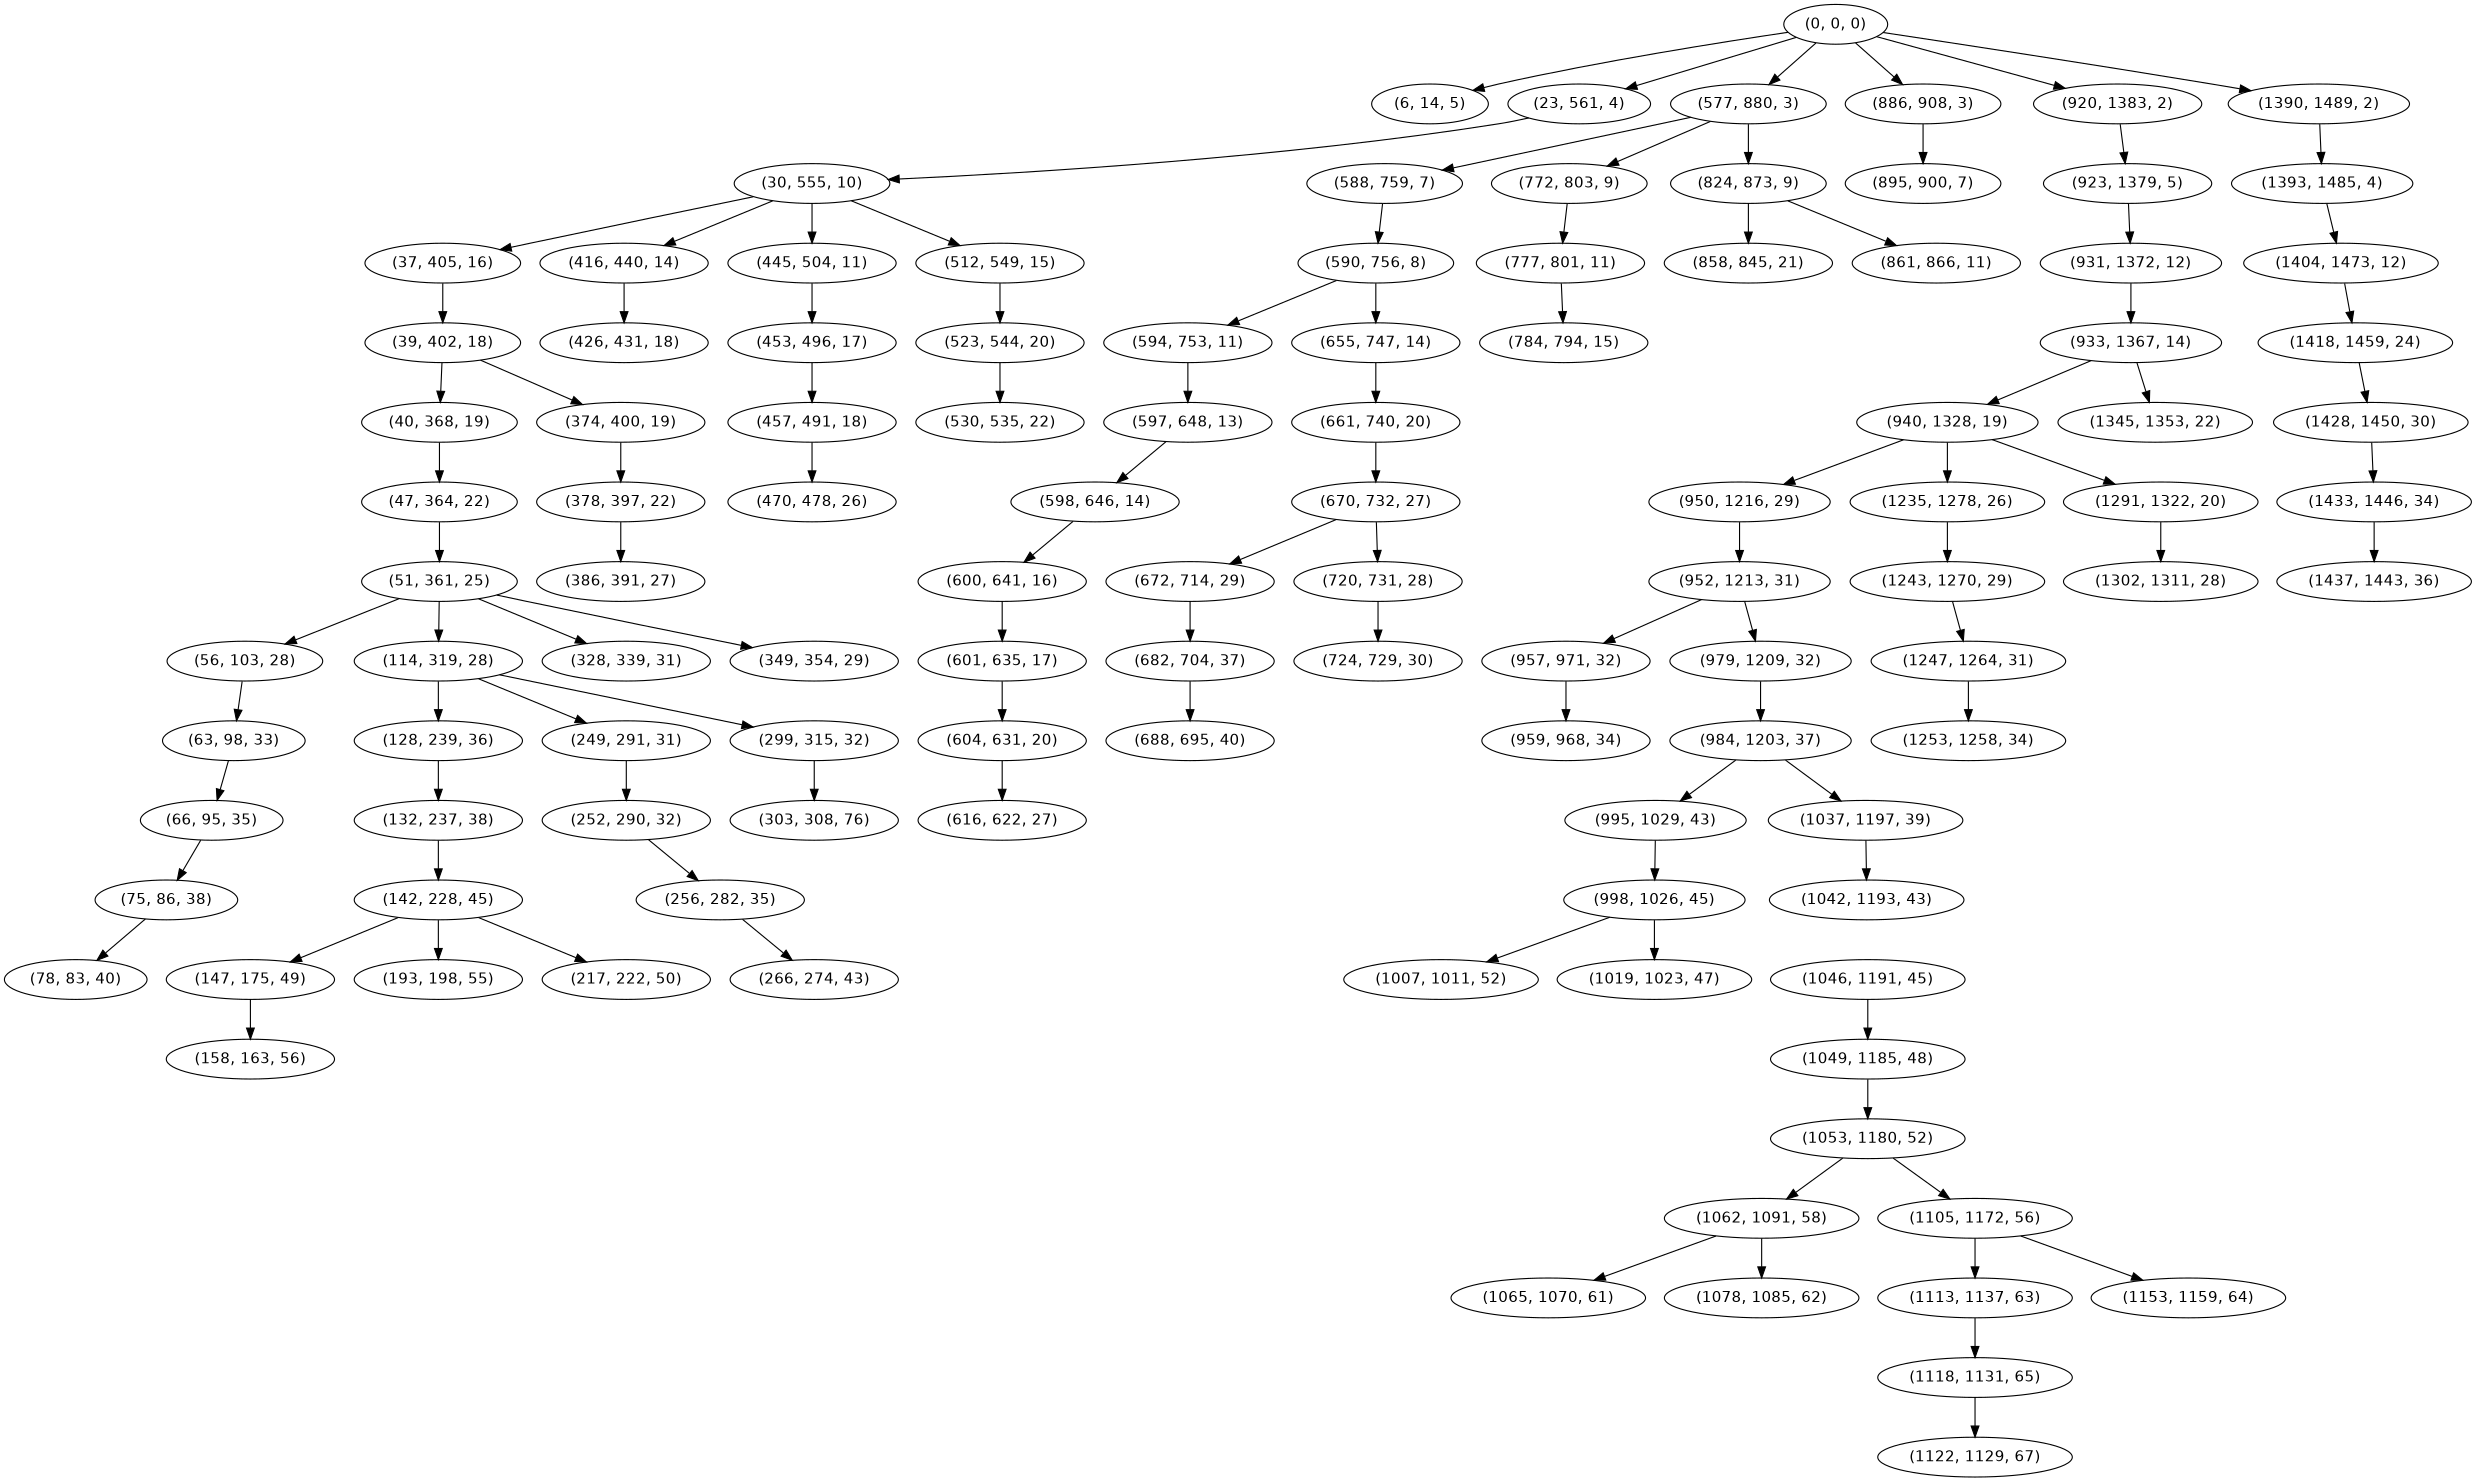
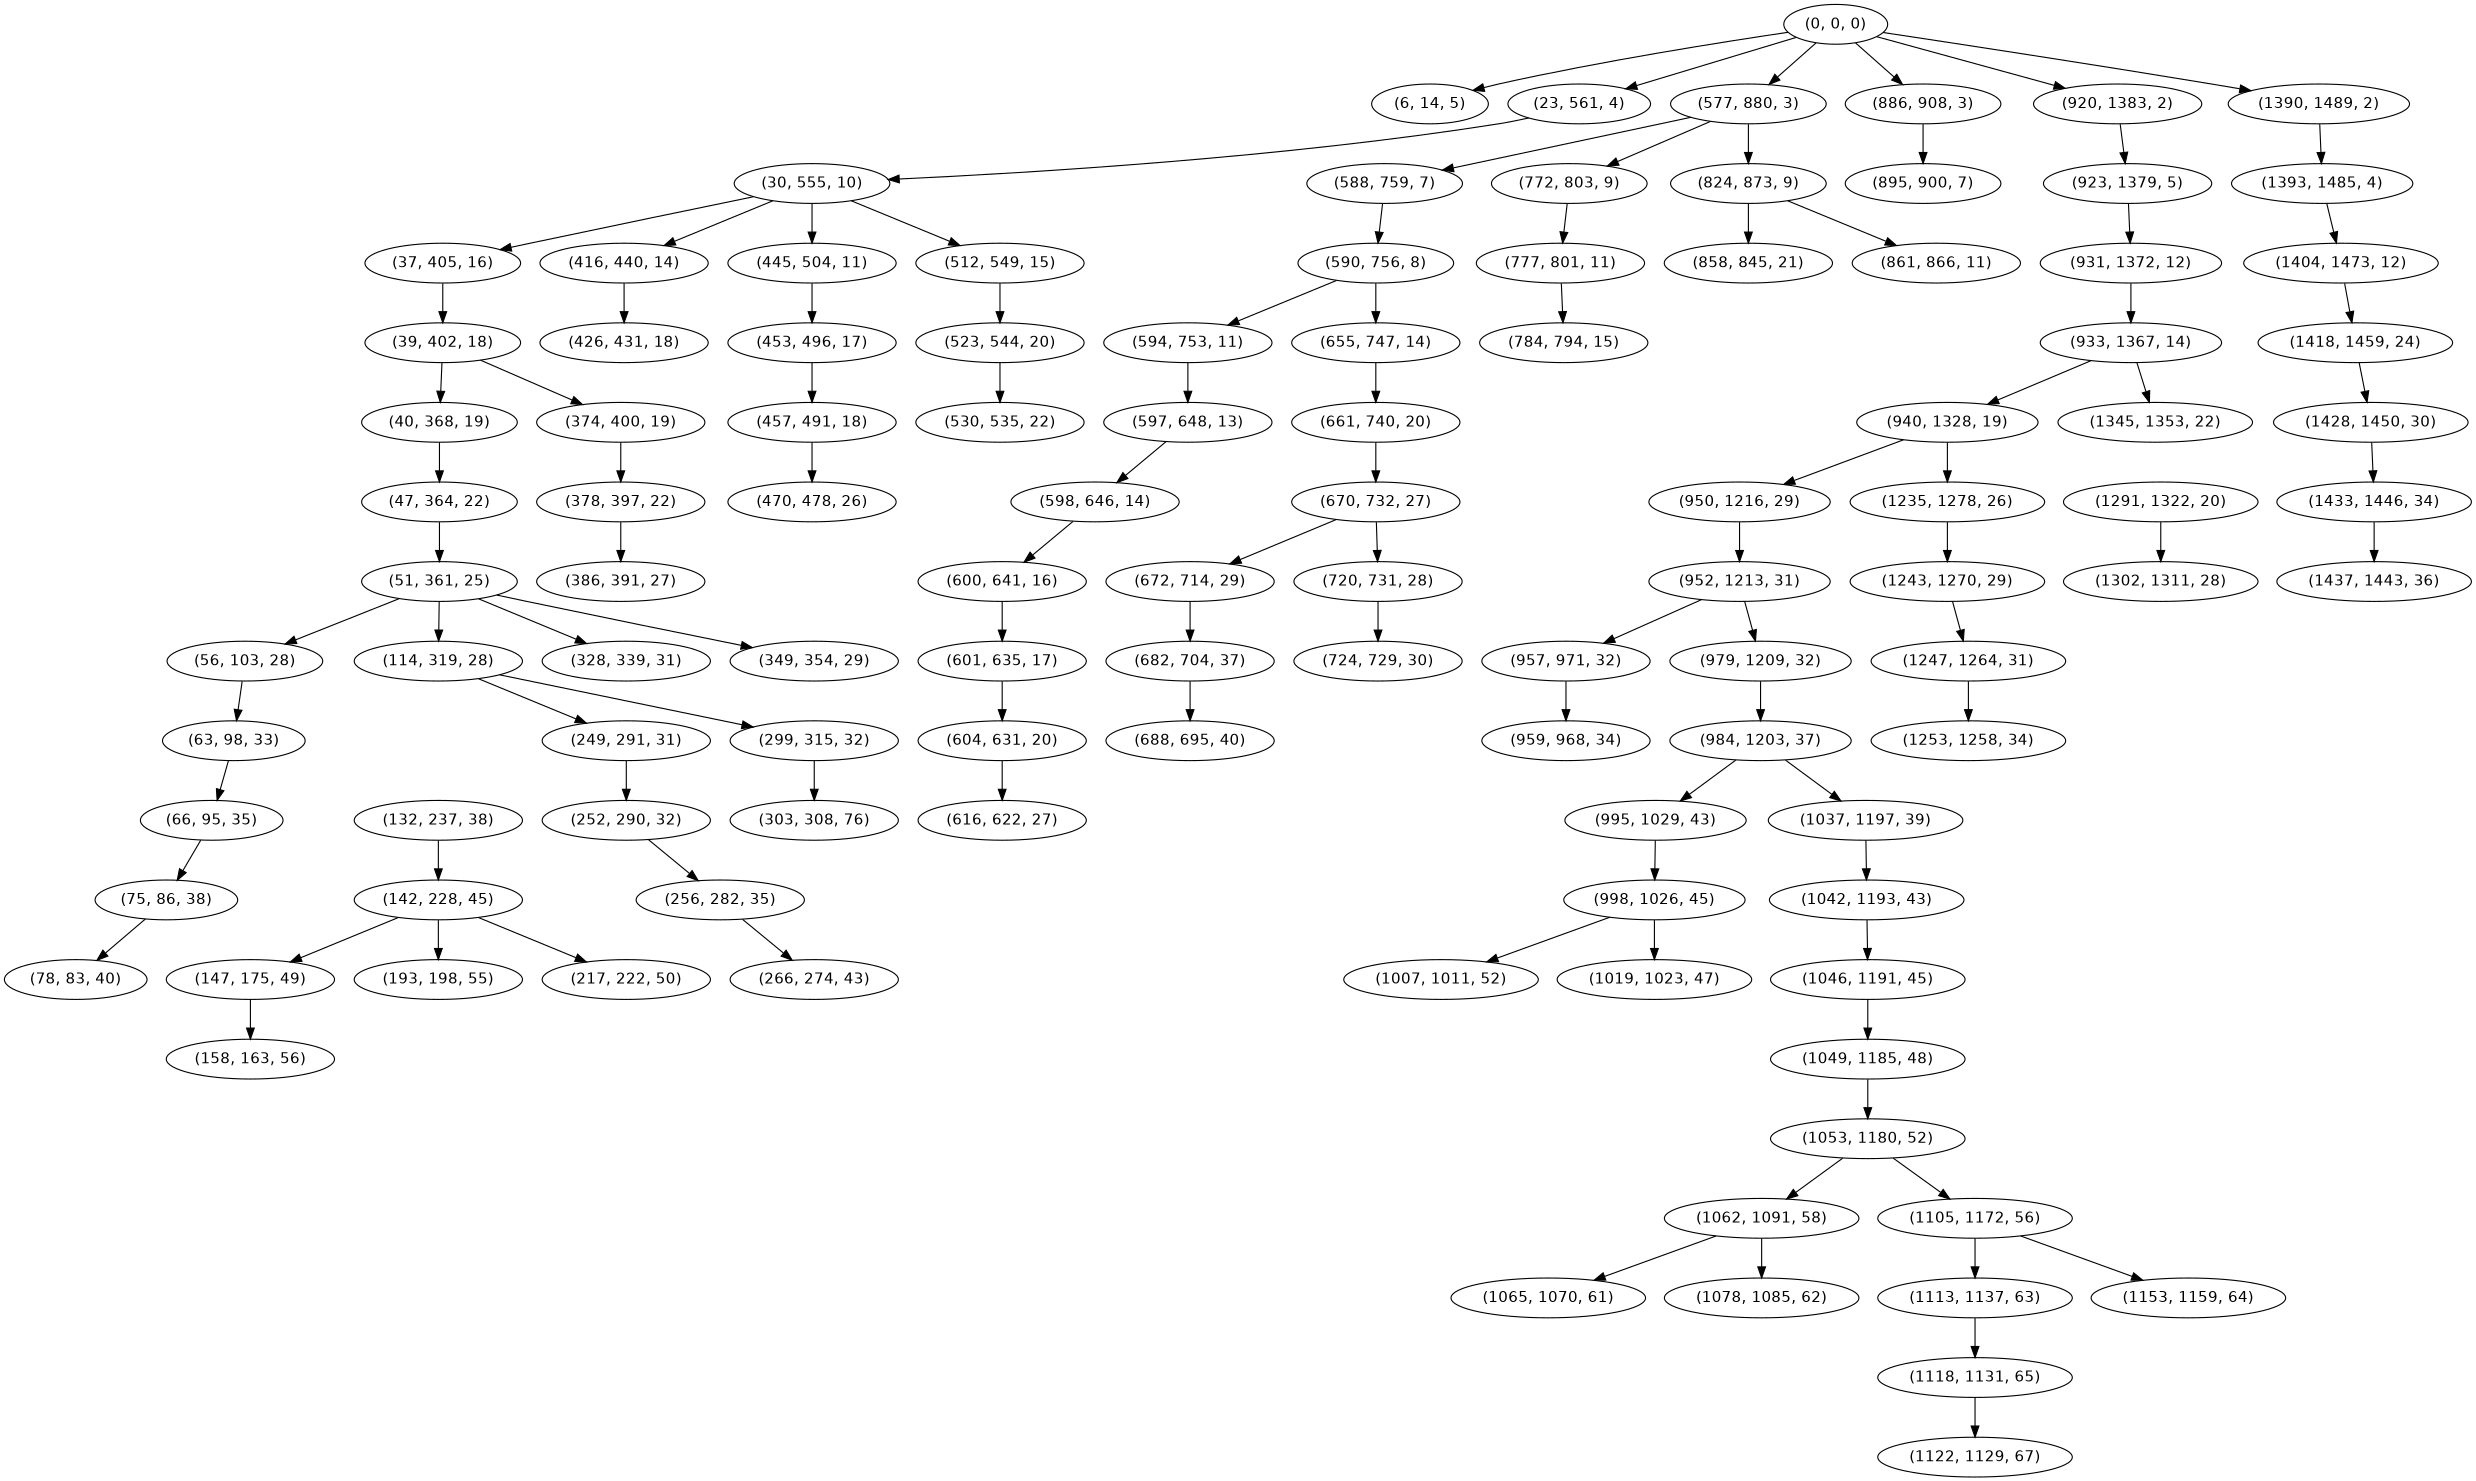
(2048, 460) -> none
(438, 741) -> none
none -> (1867, 934)
